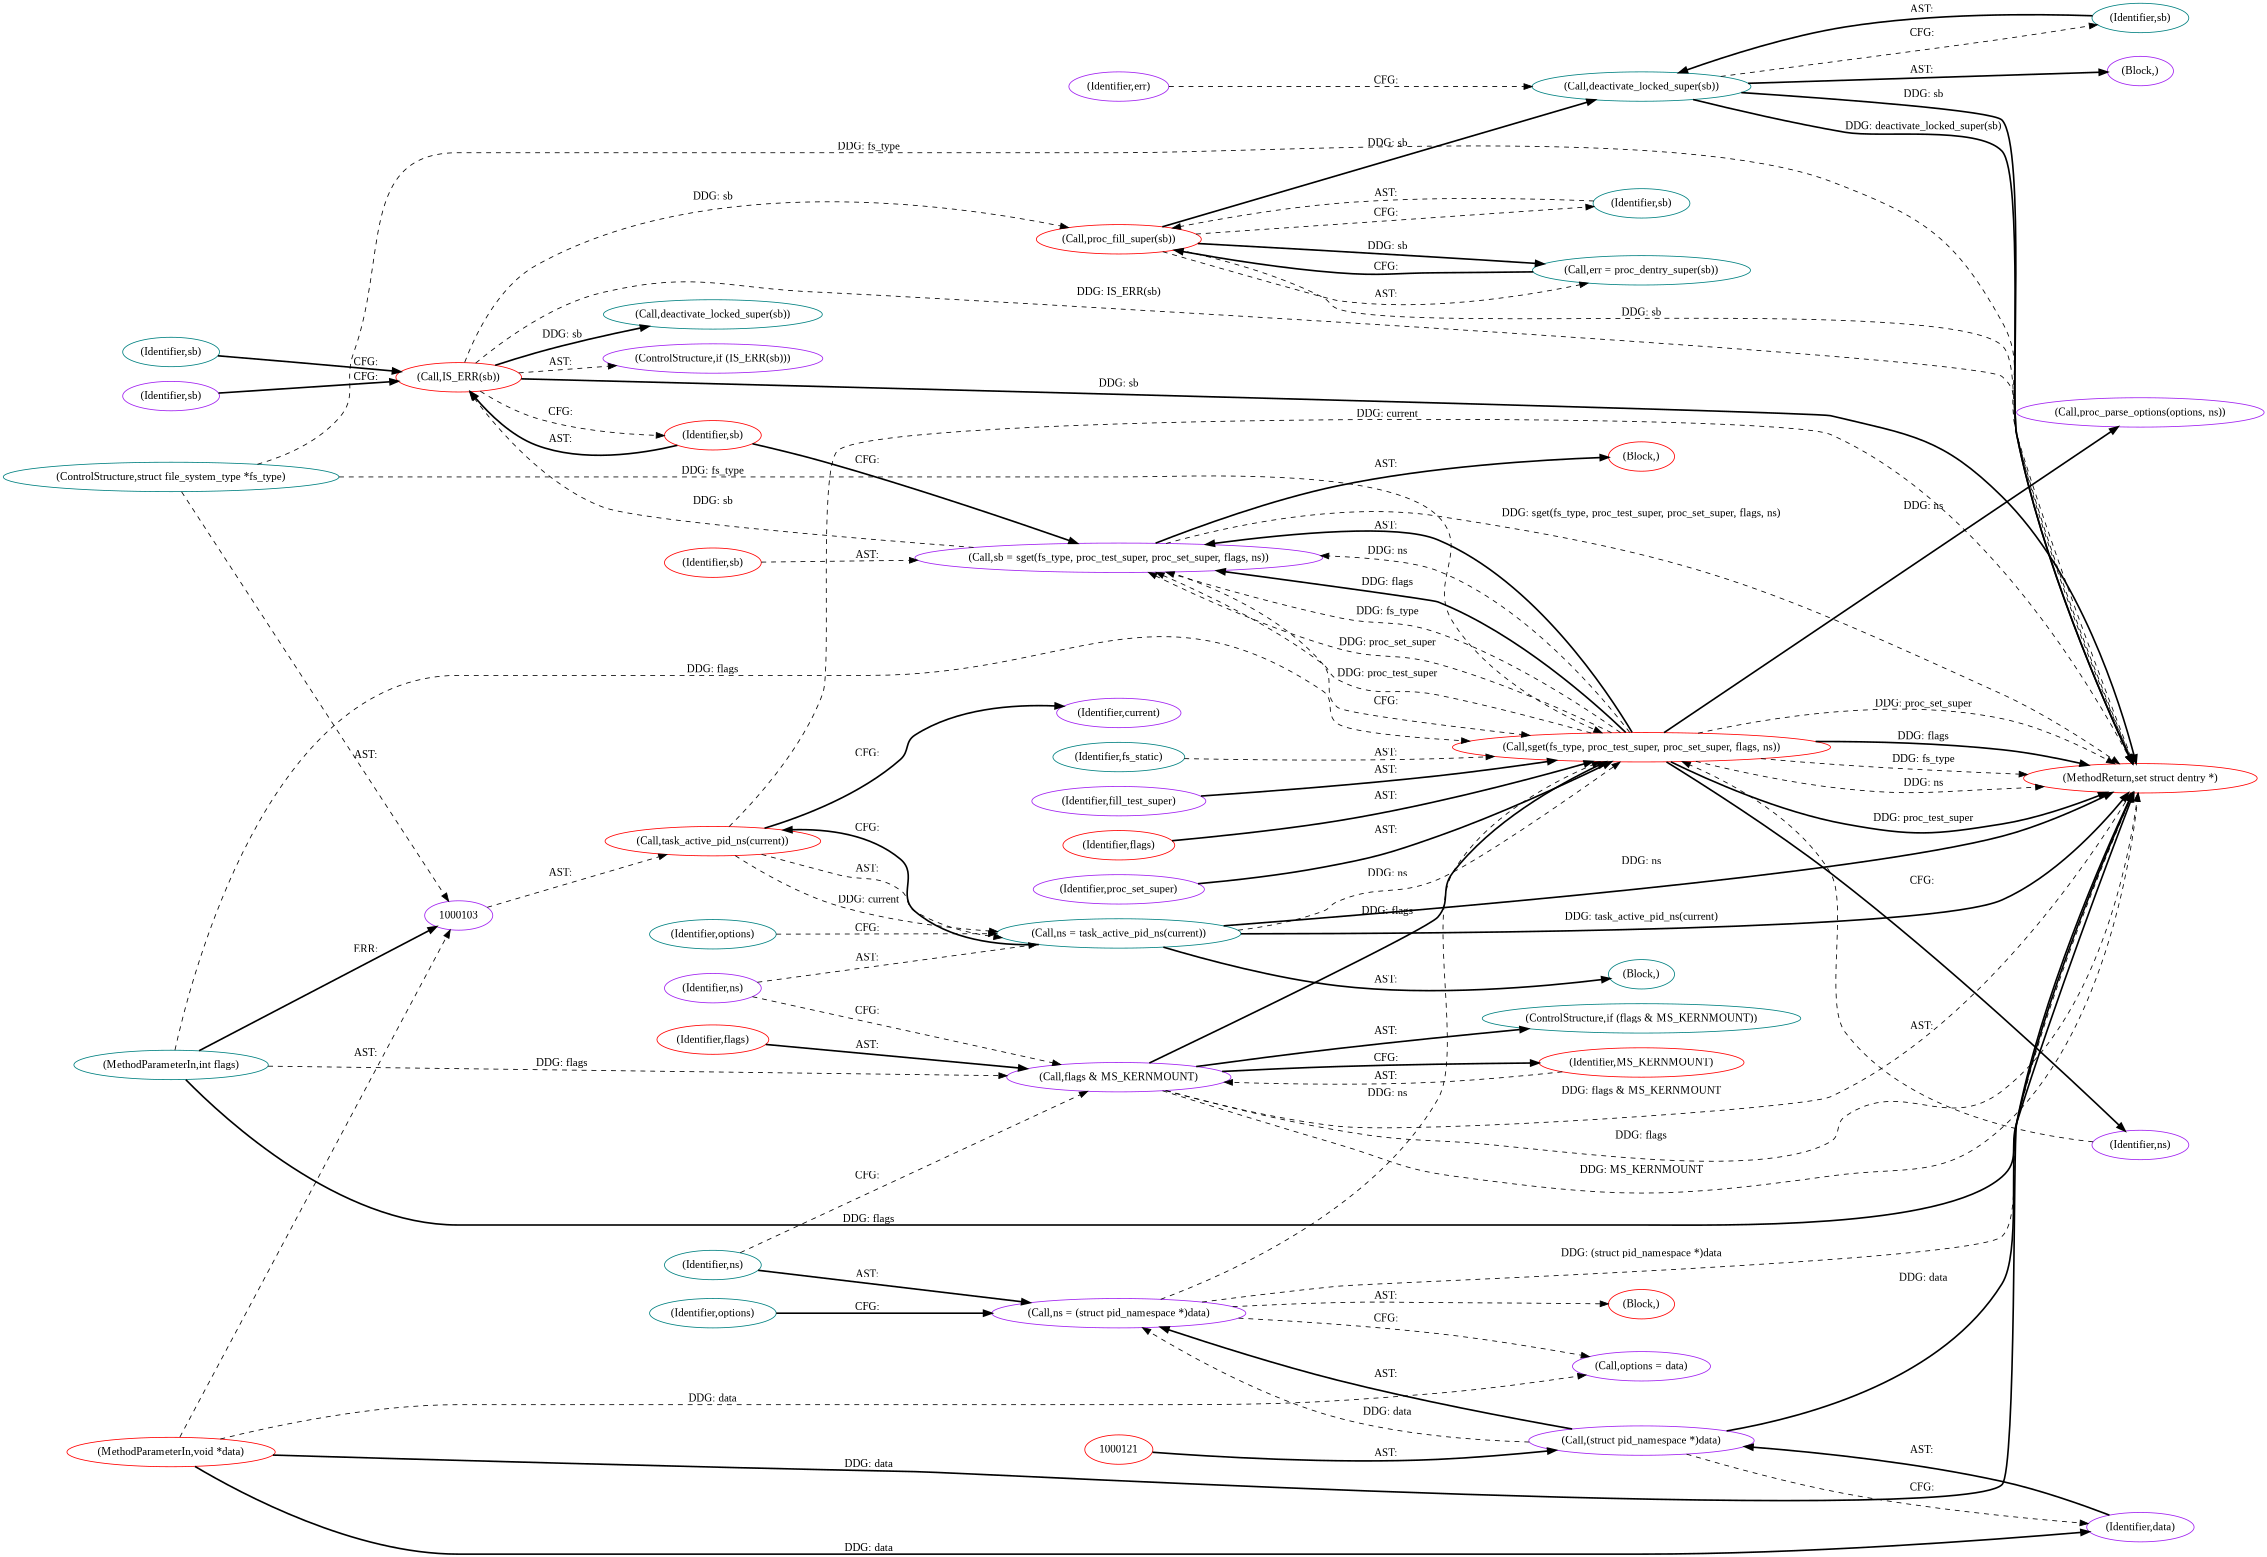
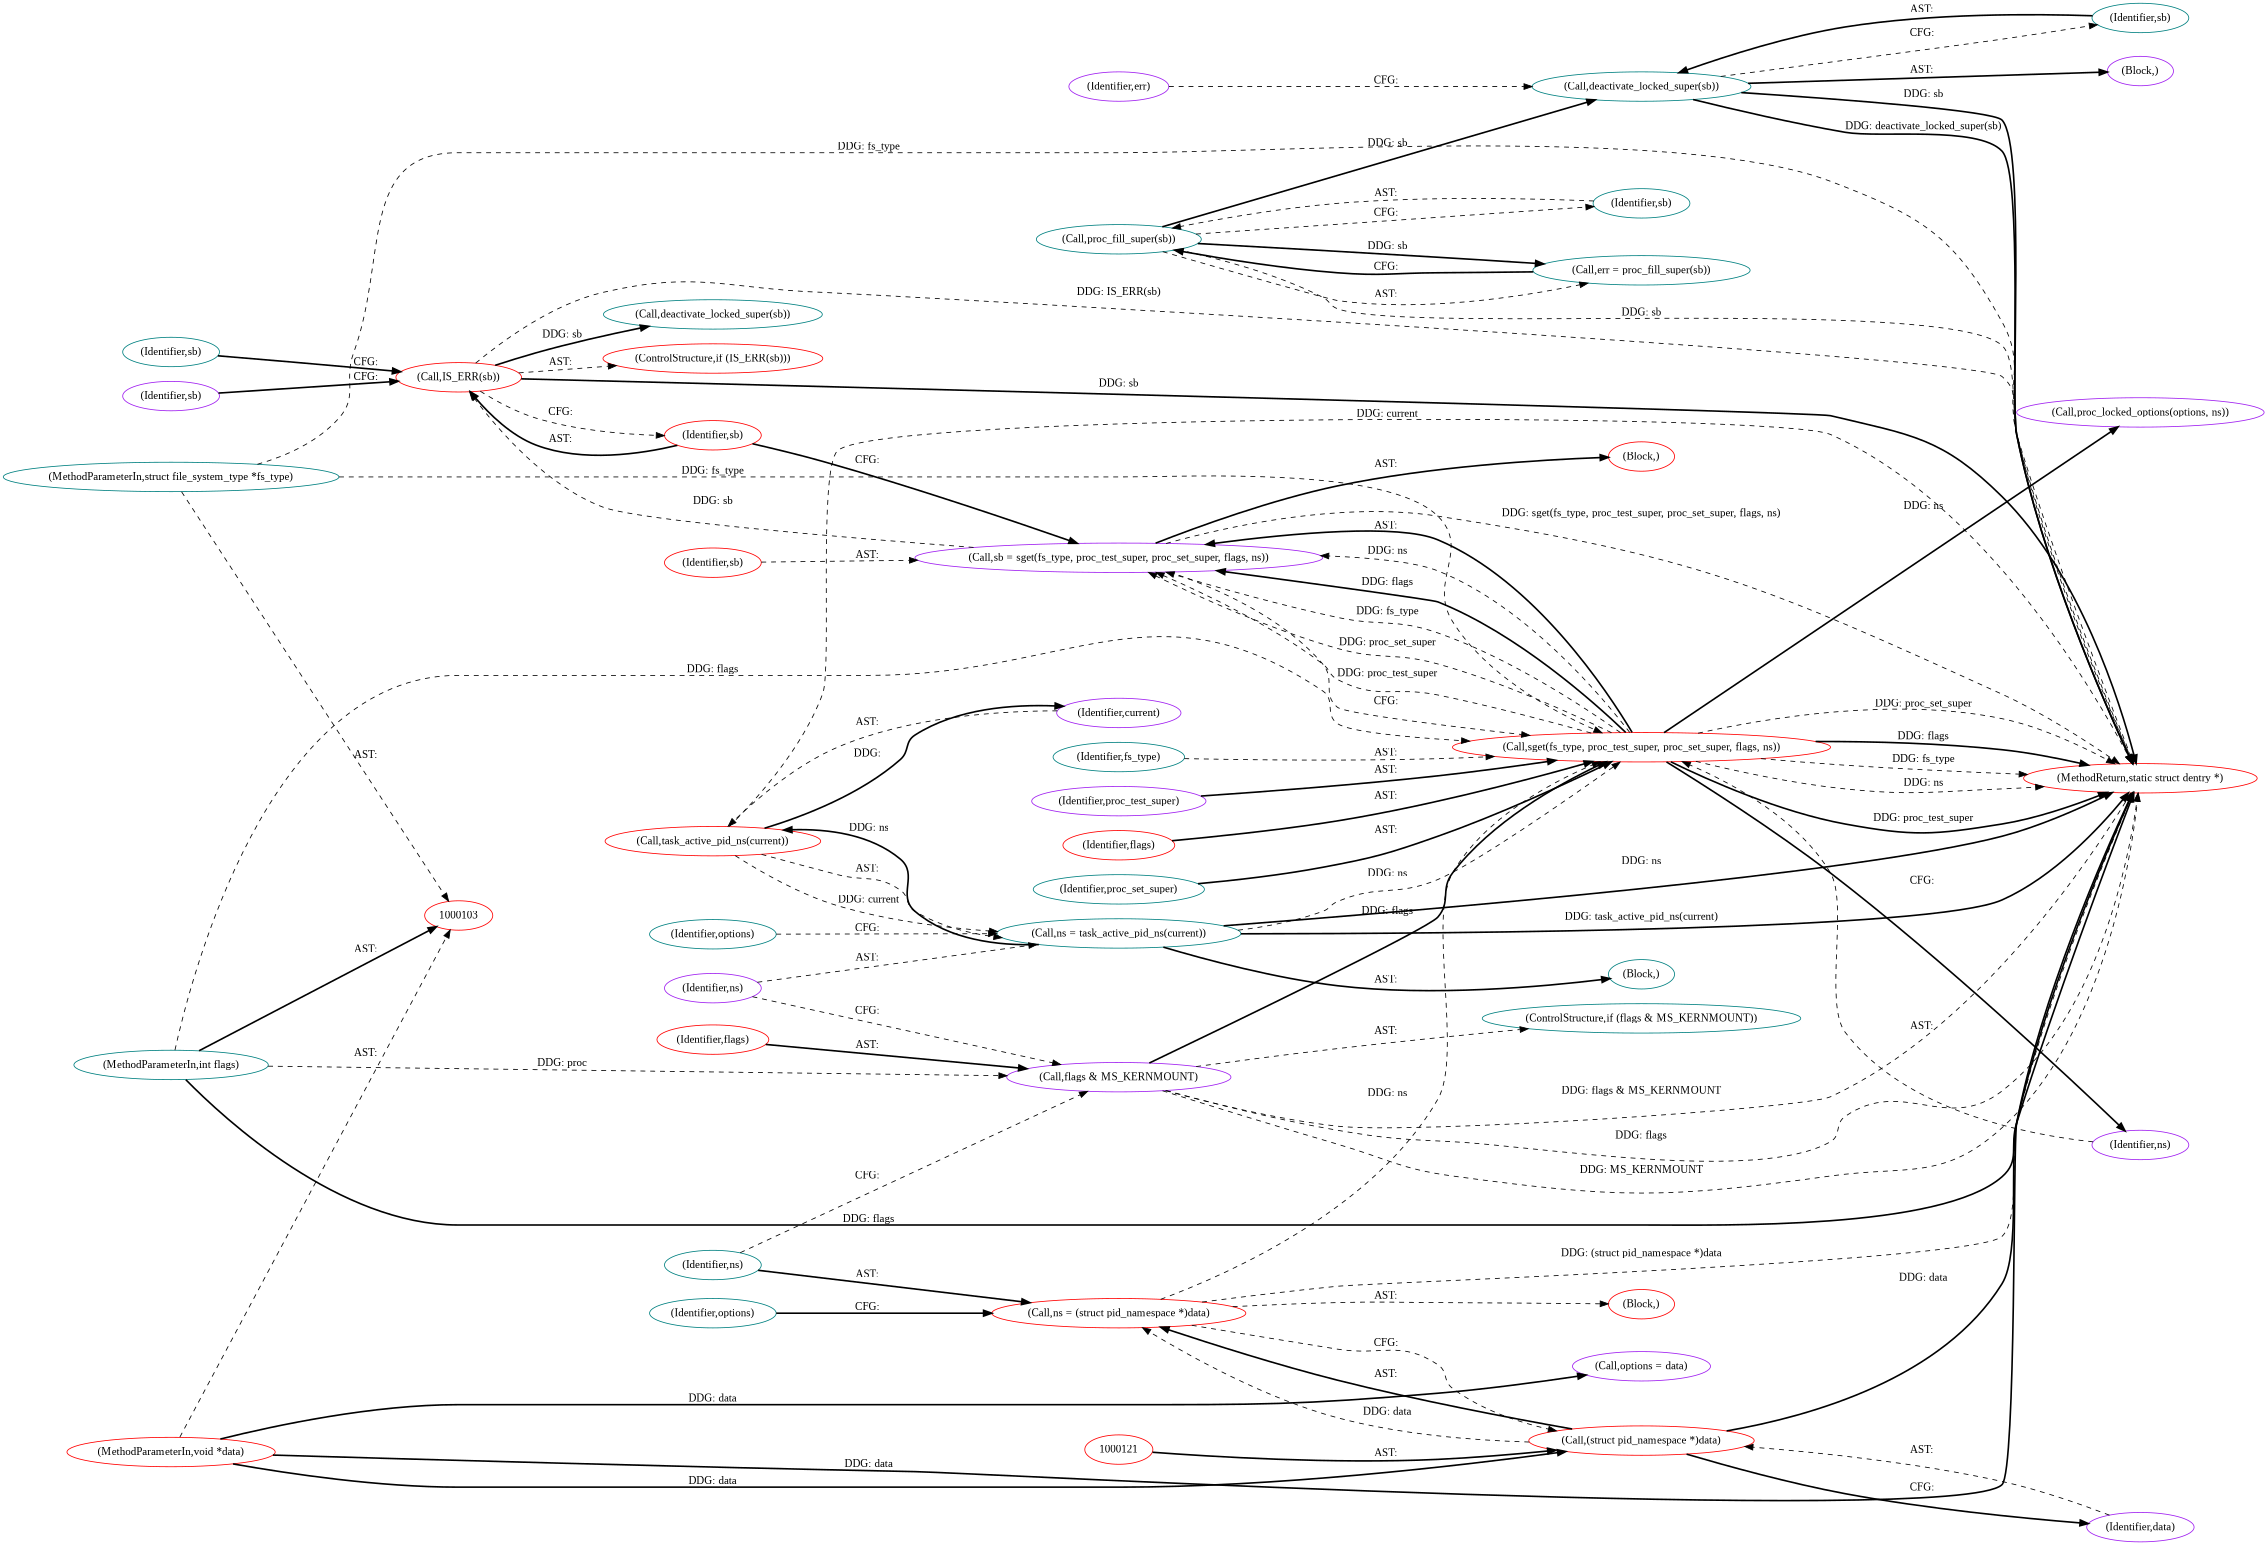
(733, 208) -> none
(1119, 239) -> (1119, 239)
(1642, 270) -> (1642, 270)
(713, 359) -> (713, 359)
(2140, 412) -> (2140, 412)
(171, 477) -> (171, 477)
(869, 753) -> (869, 753)
(1119, 757) -> (1119, 757)
(2140, 778) -> (2140, 778)
(1119, 801) -> (1119, 801)
(869, 828) -> (869, 828)
(573, 882) -> (883, 732)
(1119, 889) -> (1119, 889)
(459, 915) -> (459, 915)
(368, 949) -> (368, 949)
(1358, 1046) -> (1358, 1046)
(1642, 1062) -> none
(562, 1063) -> (562, 1063)
(1119, 1313) -> (1119, 1313)
(1411, 1331) -> (1382, 1350)
(898, 1405) -> (898, 1405)
(1642, 1441) -> (1642, 1441)
(1934, 1469) -> (1934, 1469)
(1901, 1503) -> (1901, 1503)
(1130, 1554) -> (895, 1487)
